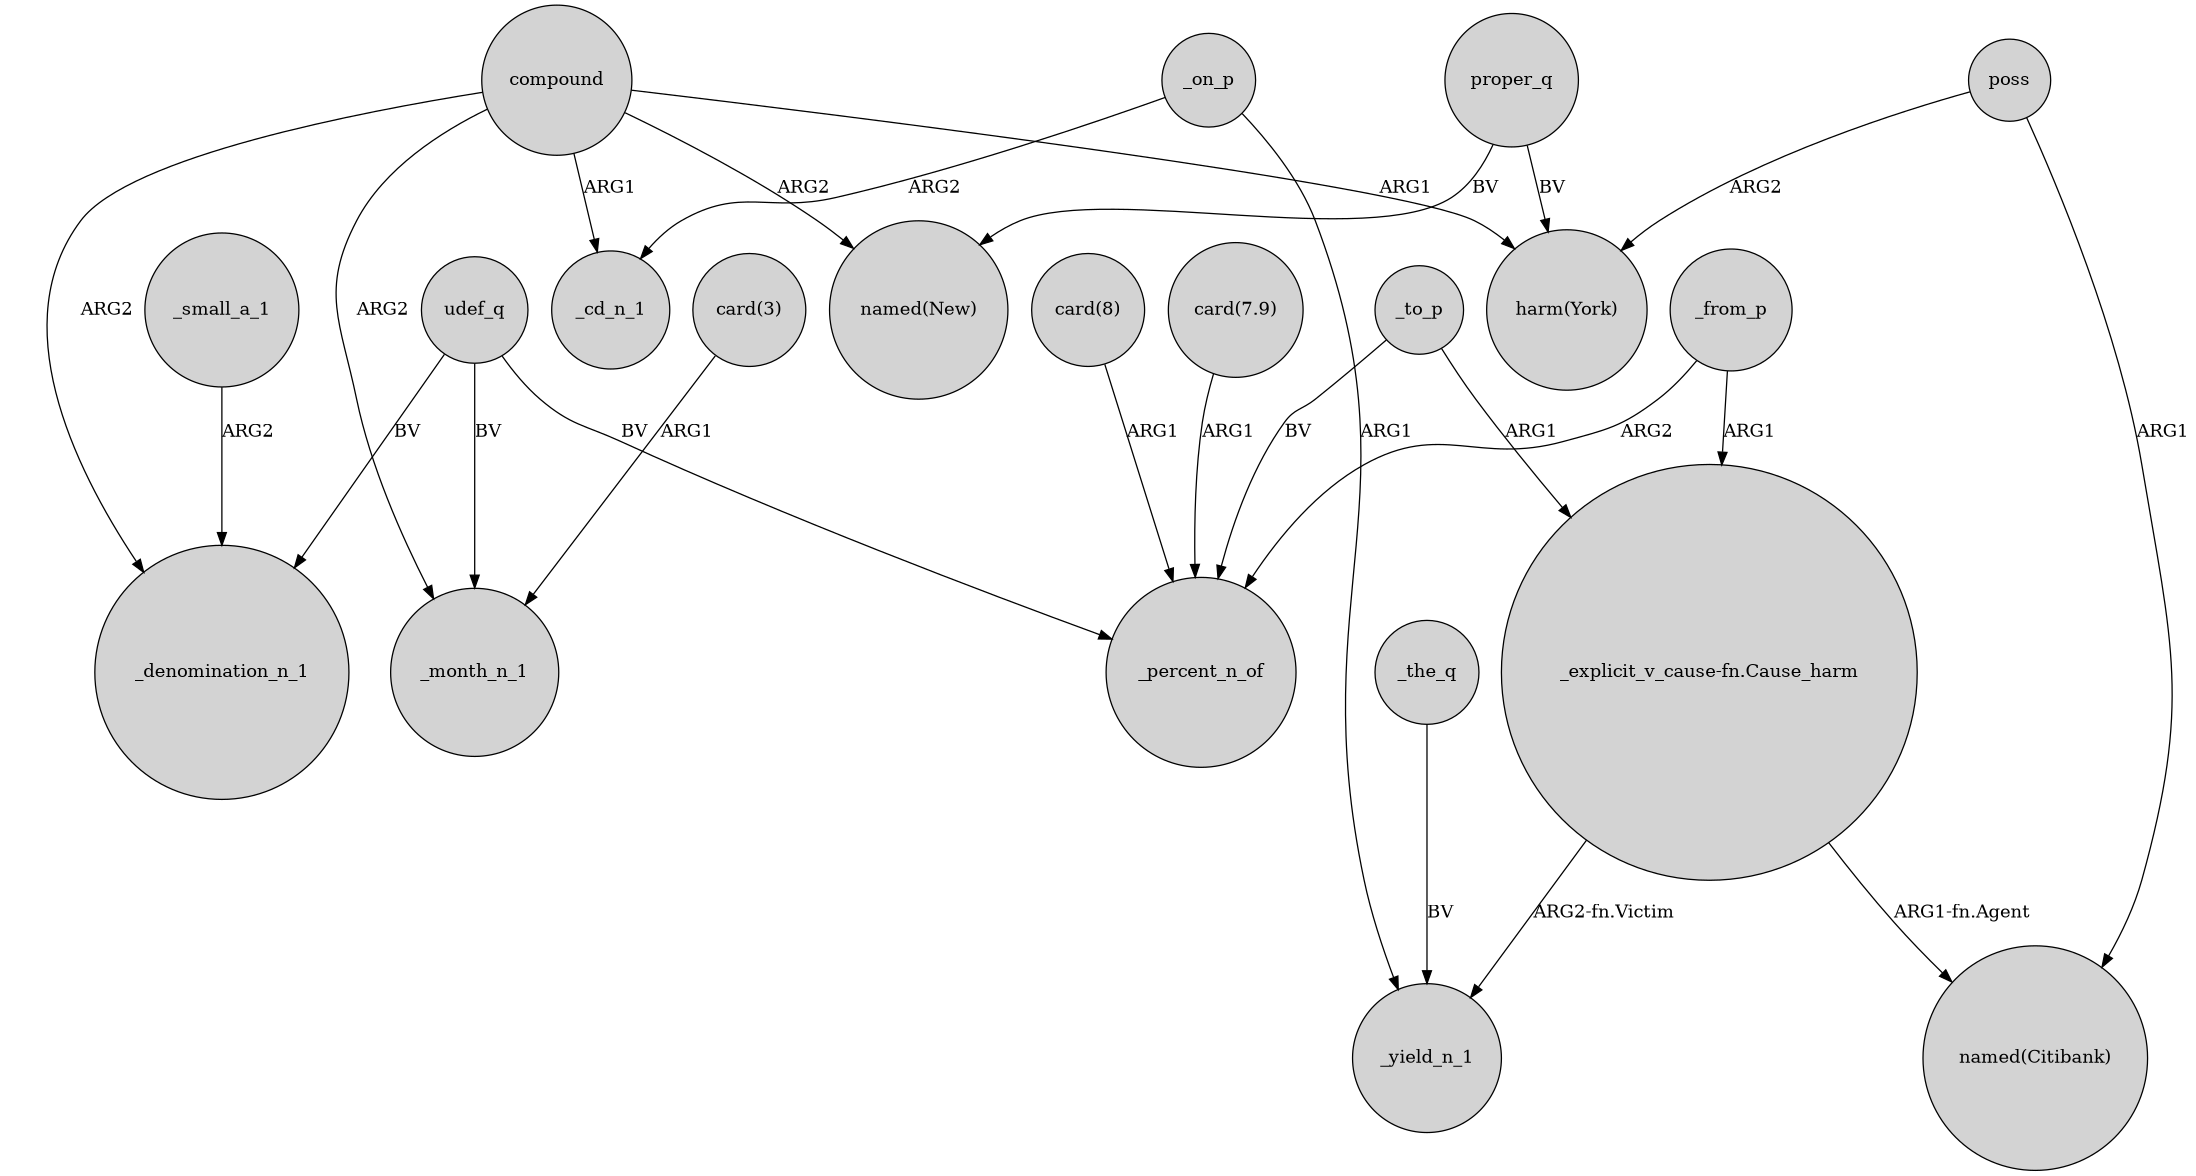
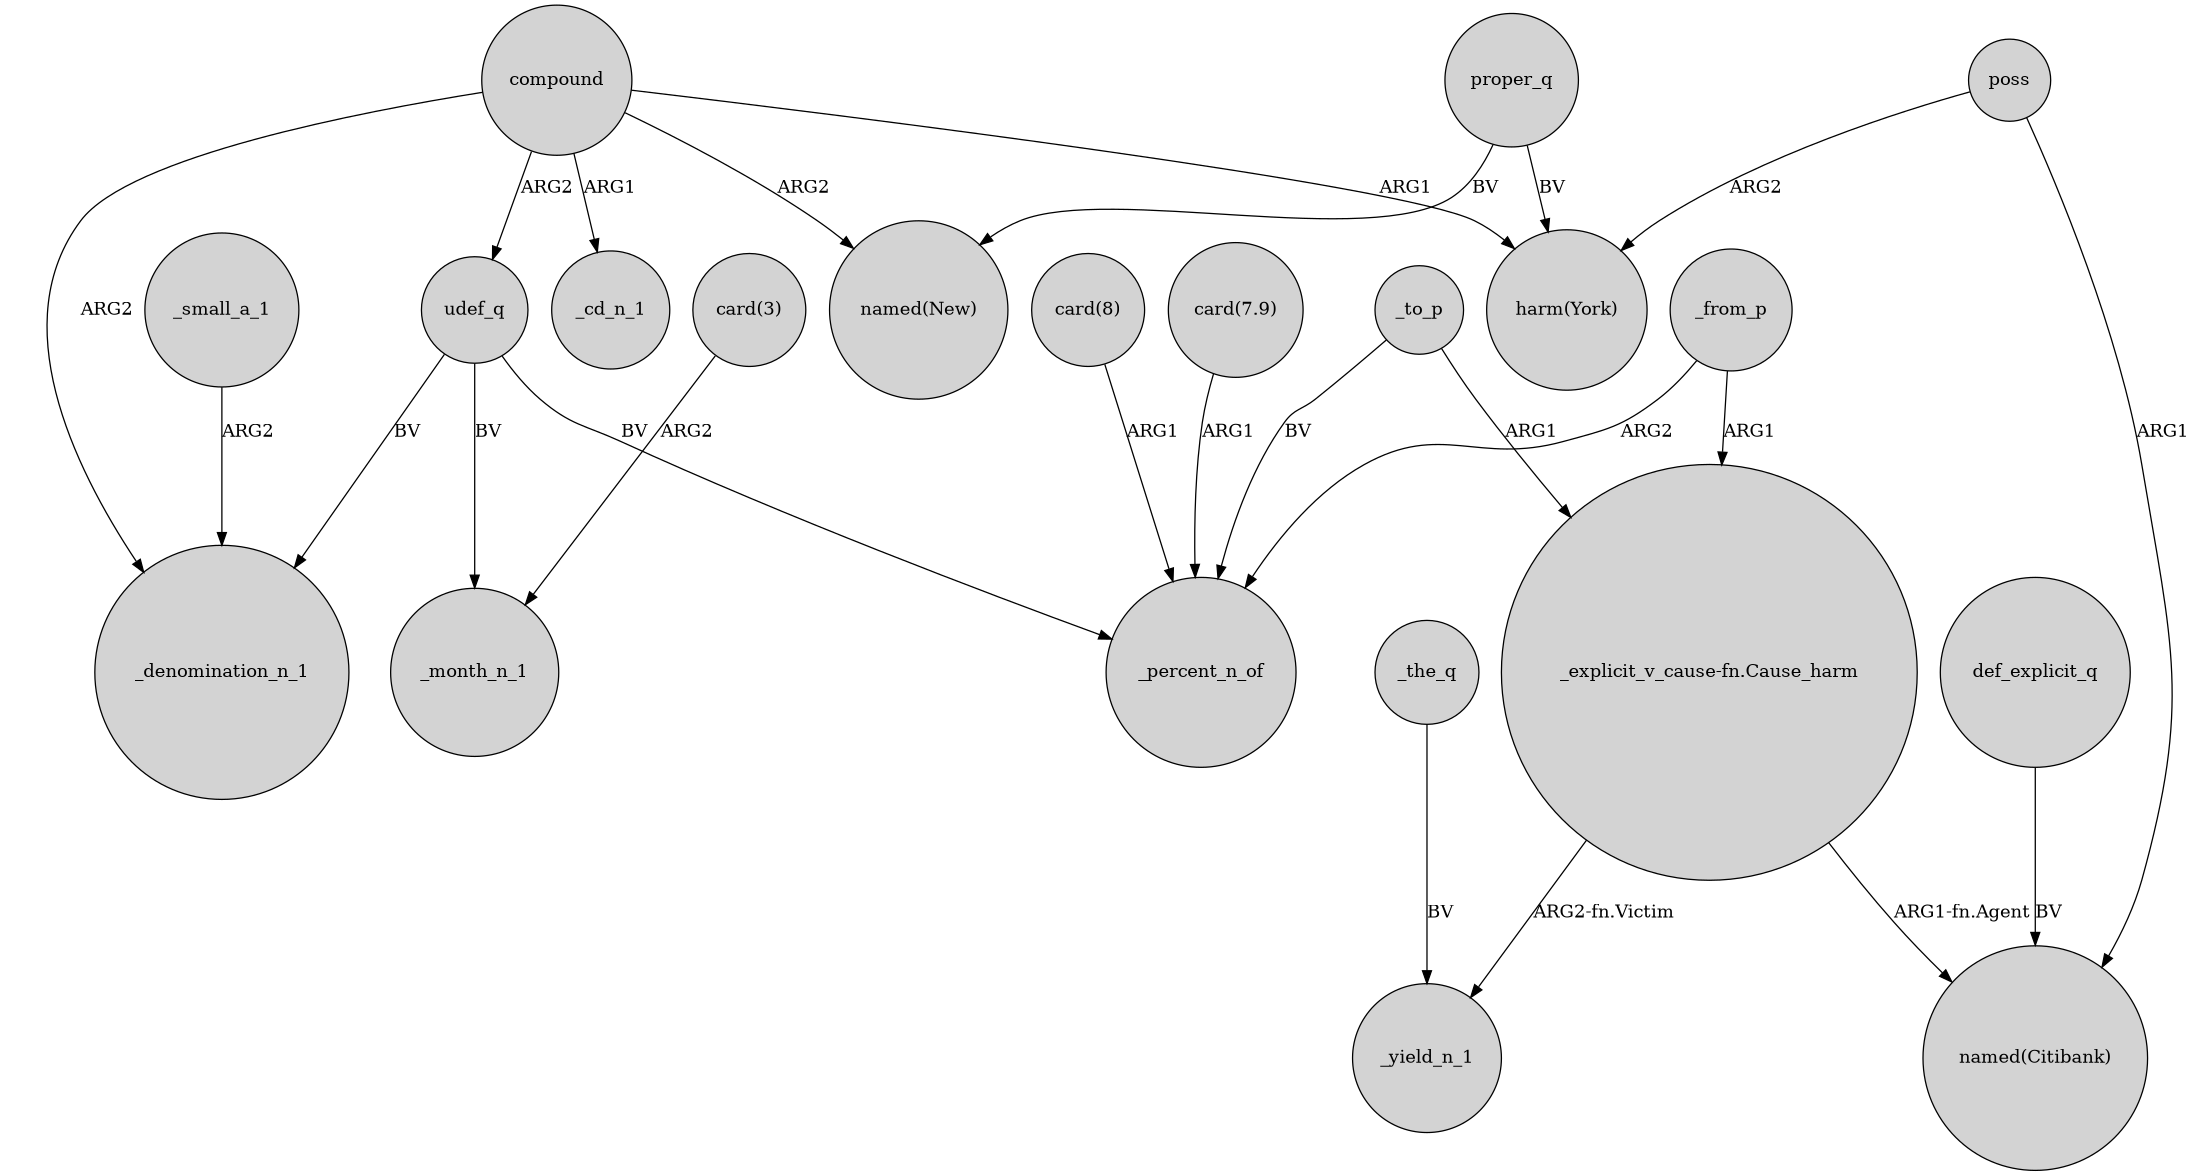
(1209, 80) -> none
(339, 323) -> (514, 199)
(687, 432) -> (687, 432)
none -> (2035, 672)
